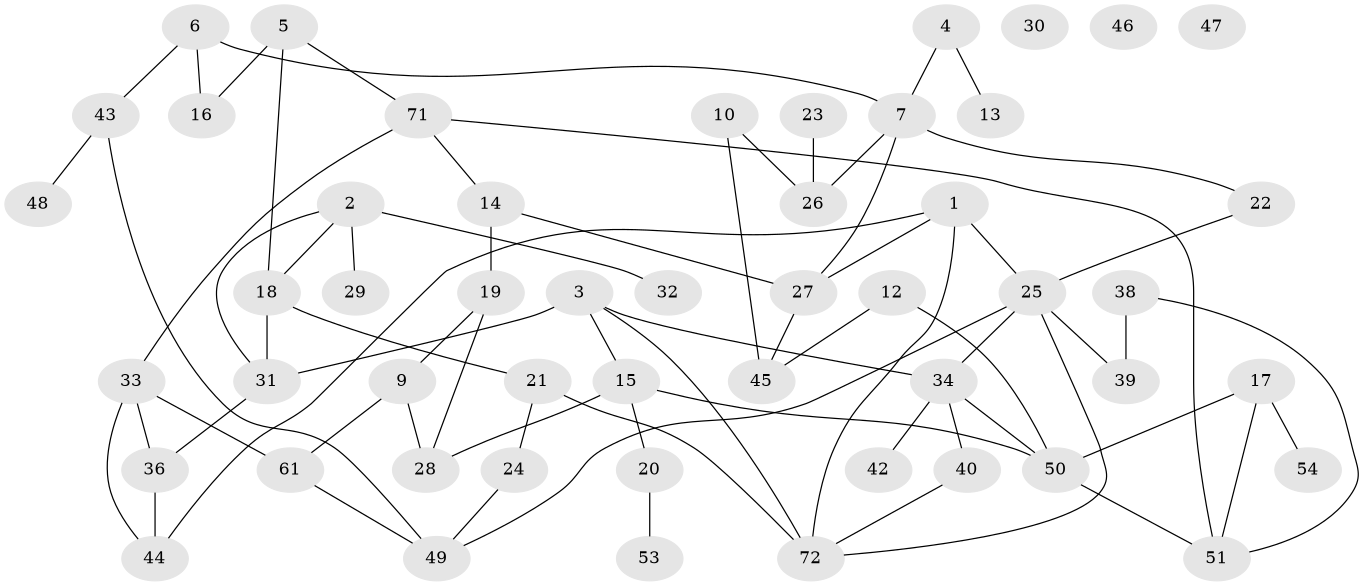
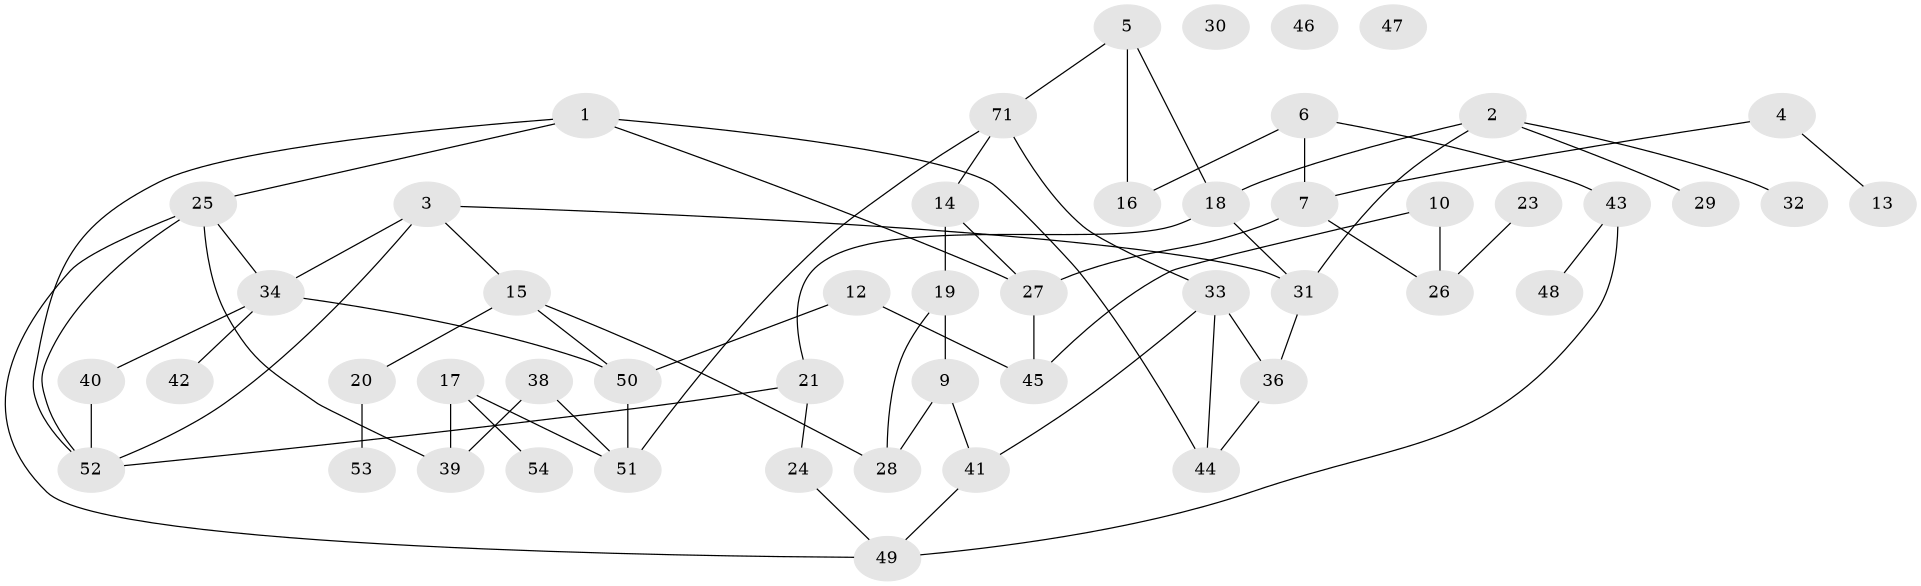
(1261, 204) -> none
(1159, 426) -> (451, 423)
(290, 470) -> (976, 470)
(811, 559) -> (91, 470)
